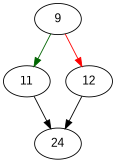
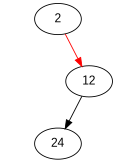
(58, 19) -> (58, 19)
(27, 81) -> none
